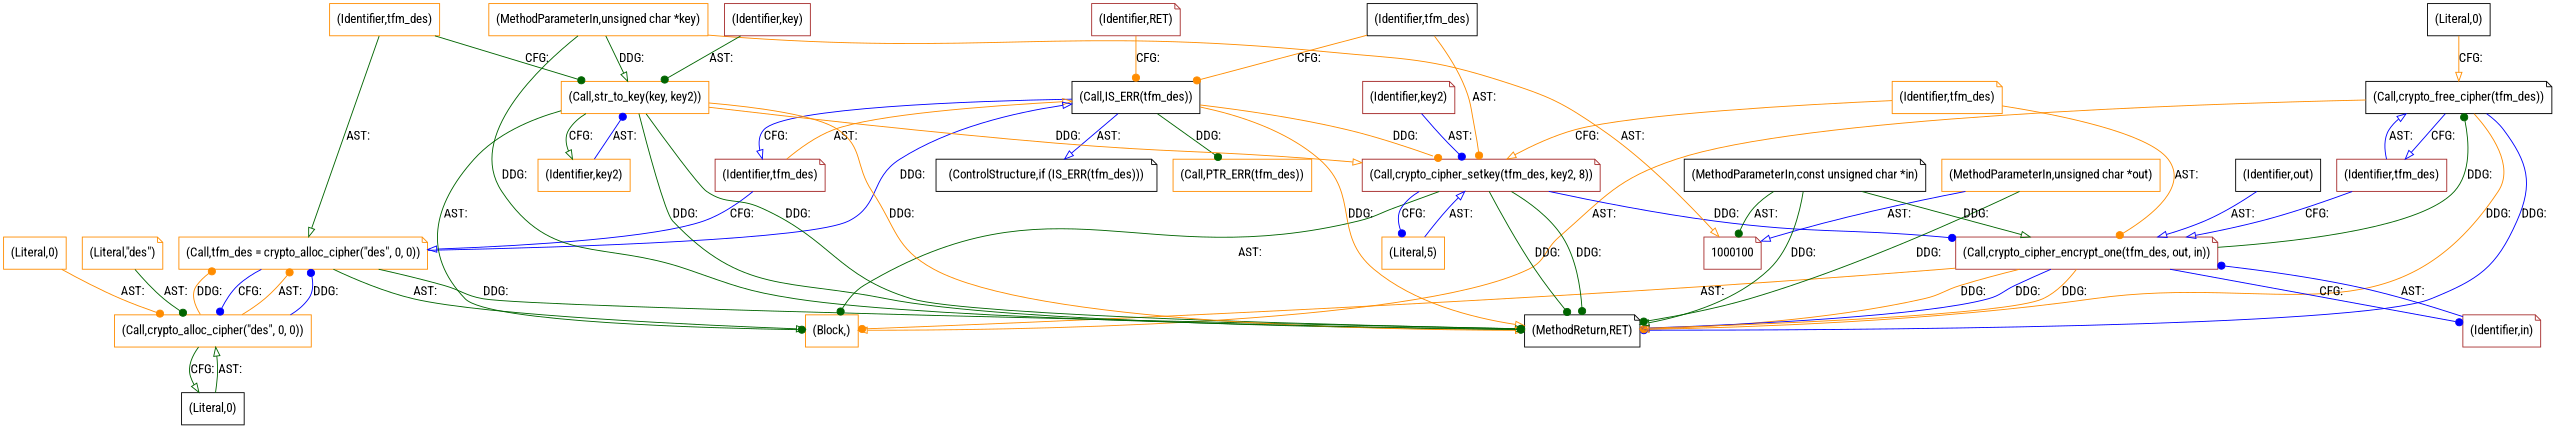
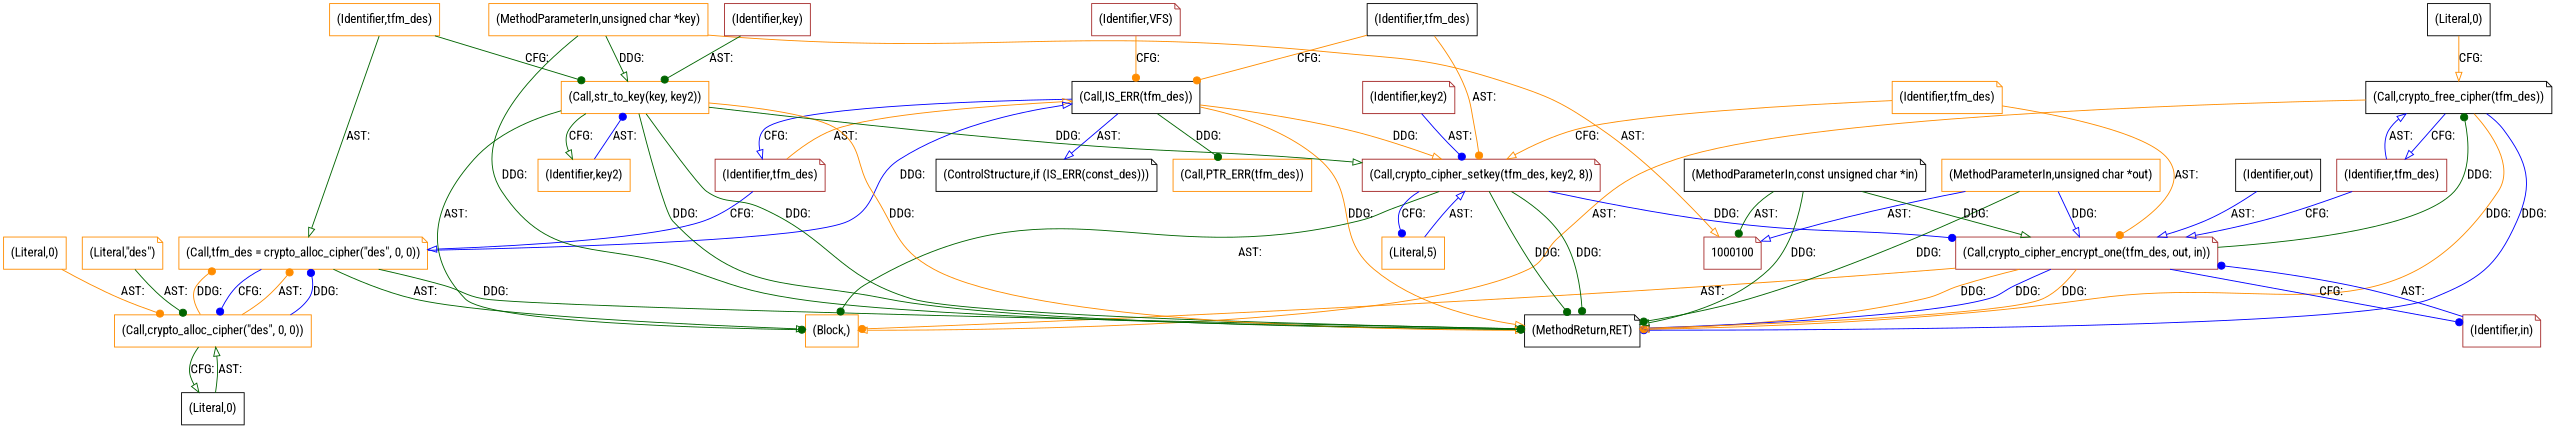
(1136, 20) -> (1136, 20)
(1318, 123) -> (1318, 123)
(1030, 141) -> (1030, 141)
(1046, 175) -> (1046, 175)
none -> (2067, 210)
